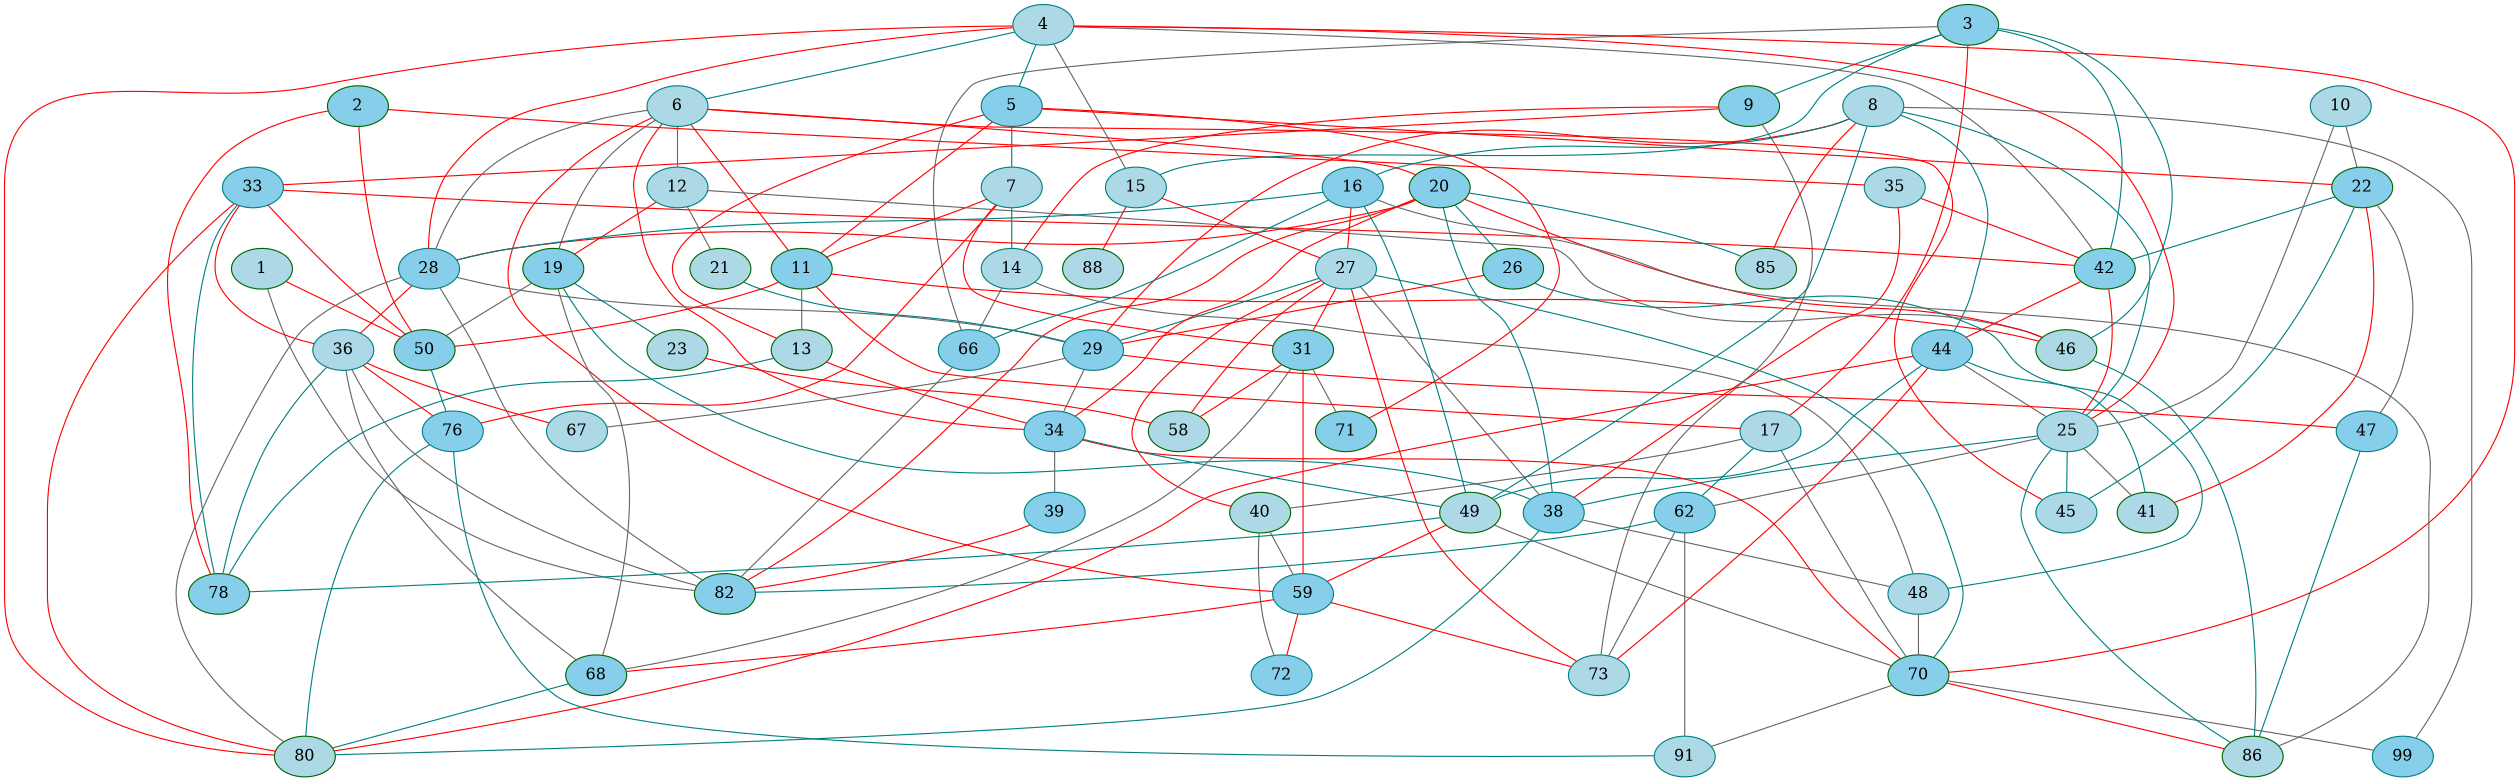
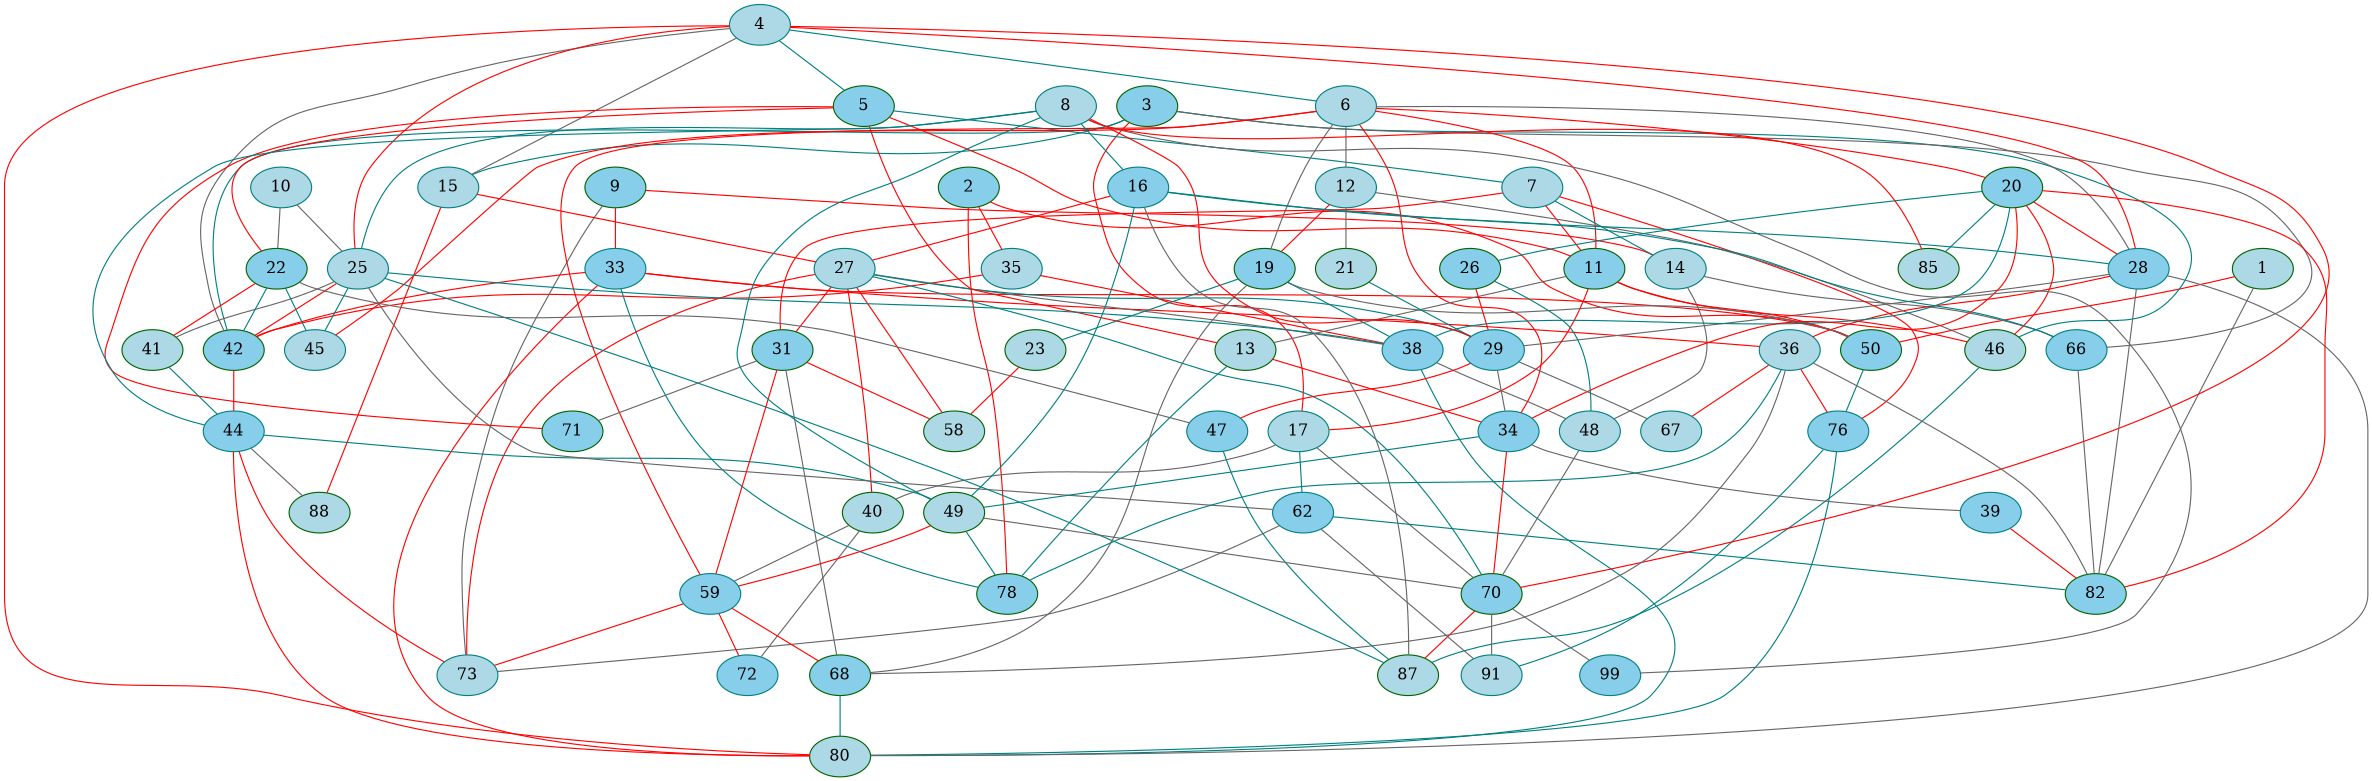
(1820, 77) -> none
(1012, 106) -> (864, 106)
(2005, 391) -> (277, 472)
(2253, 757) -> (1408, 675)
